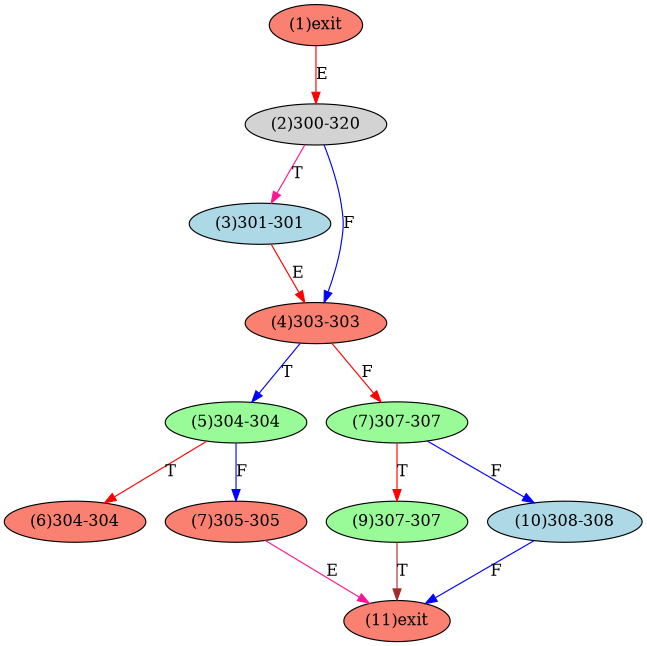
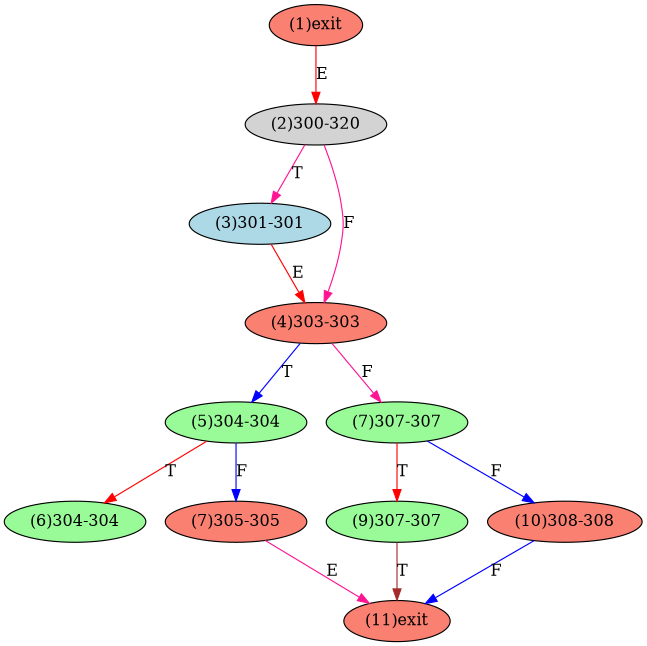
(343, 218) -> (343, 218)
(353, 368) -> (353, 368)
(75, 522) -> (75, 522)
(565, 522) -> (565, 522)
